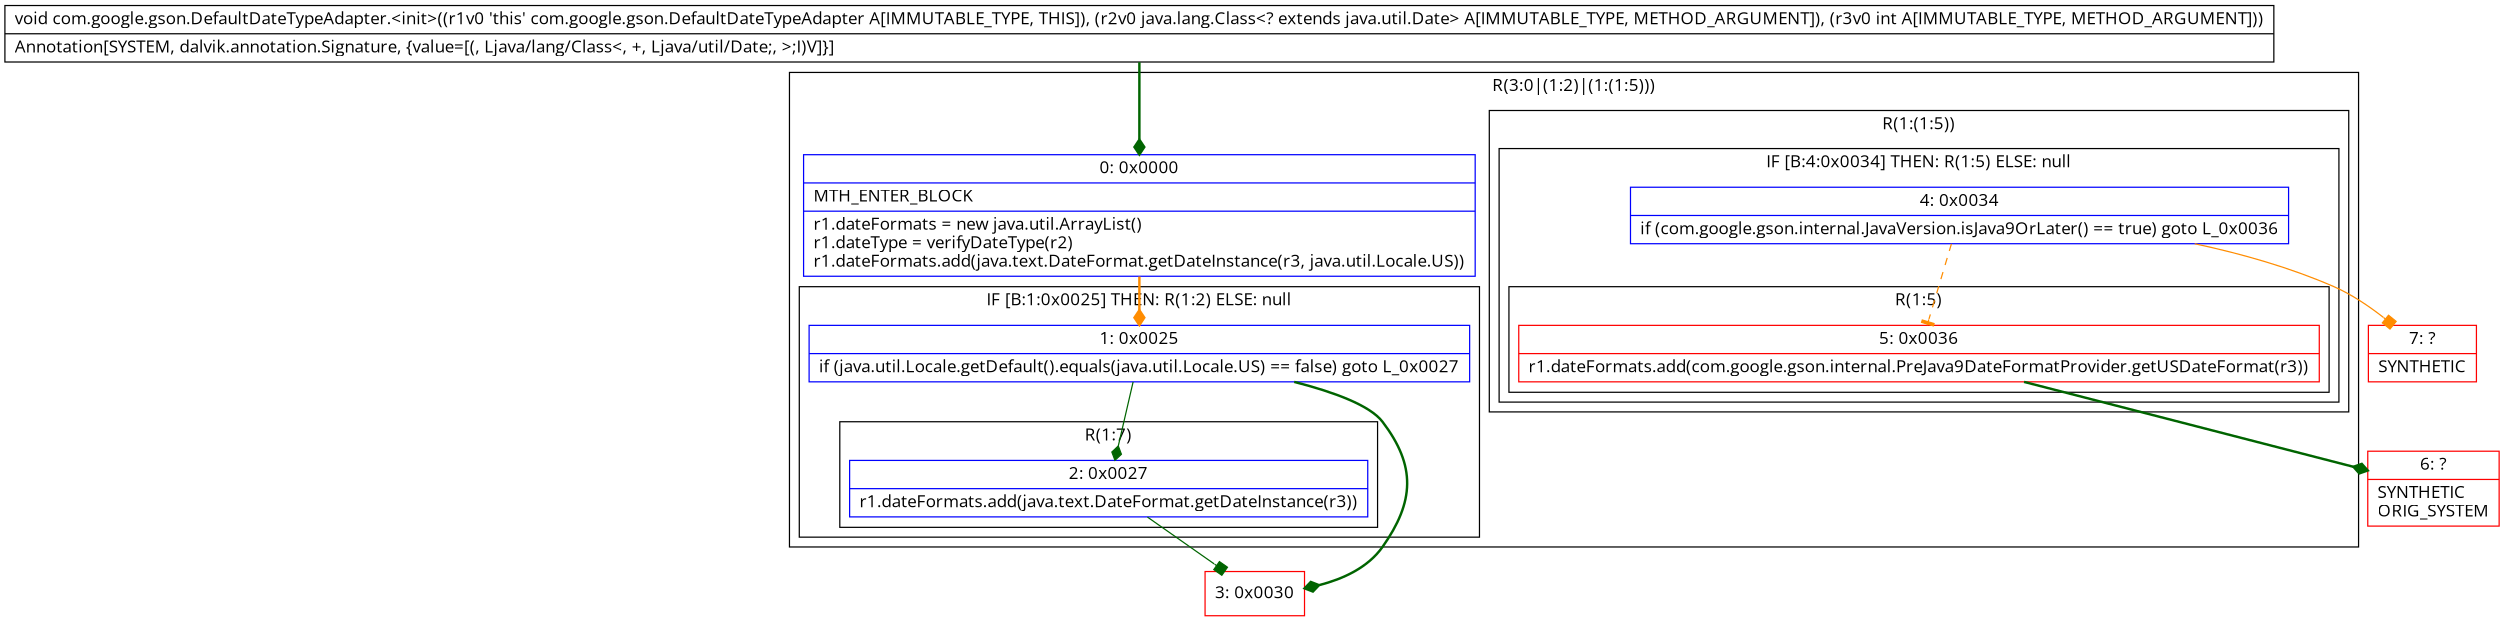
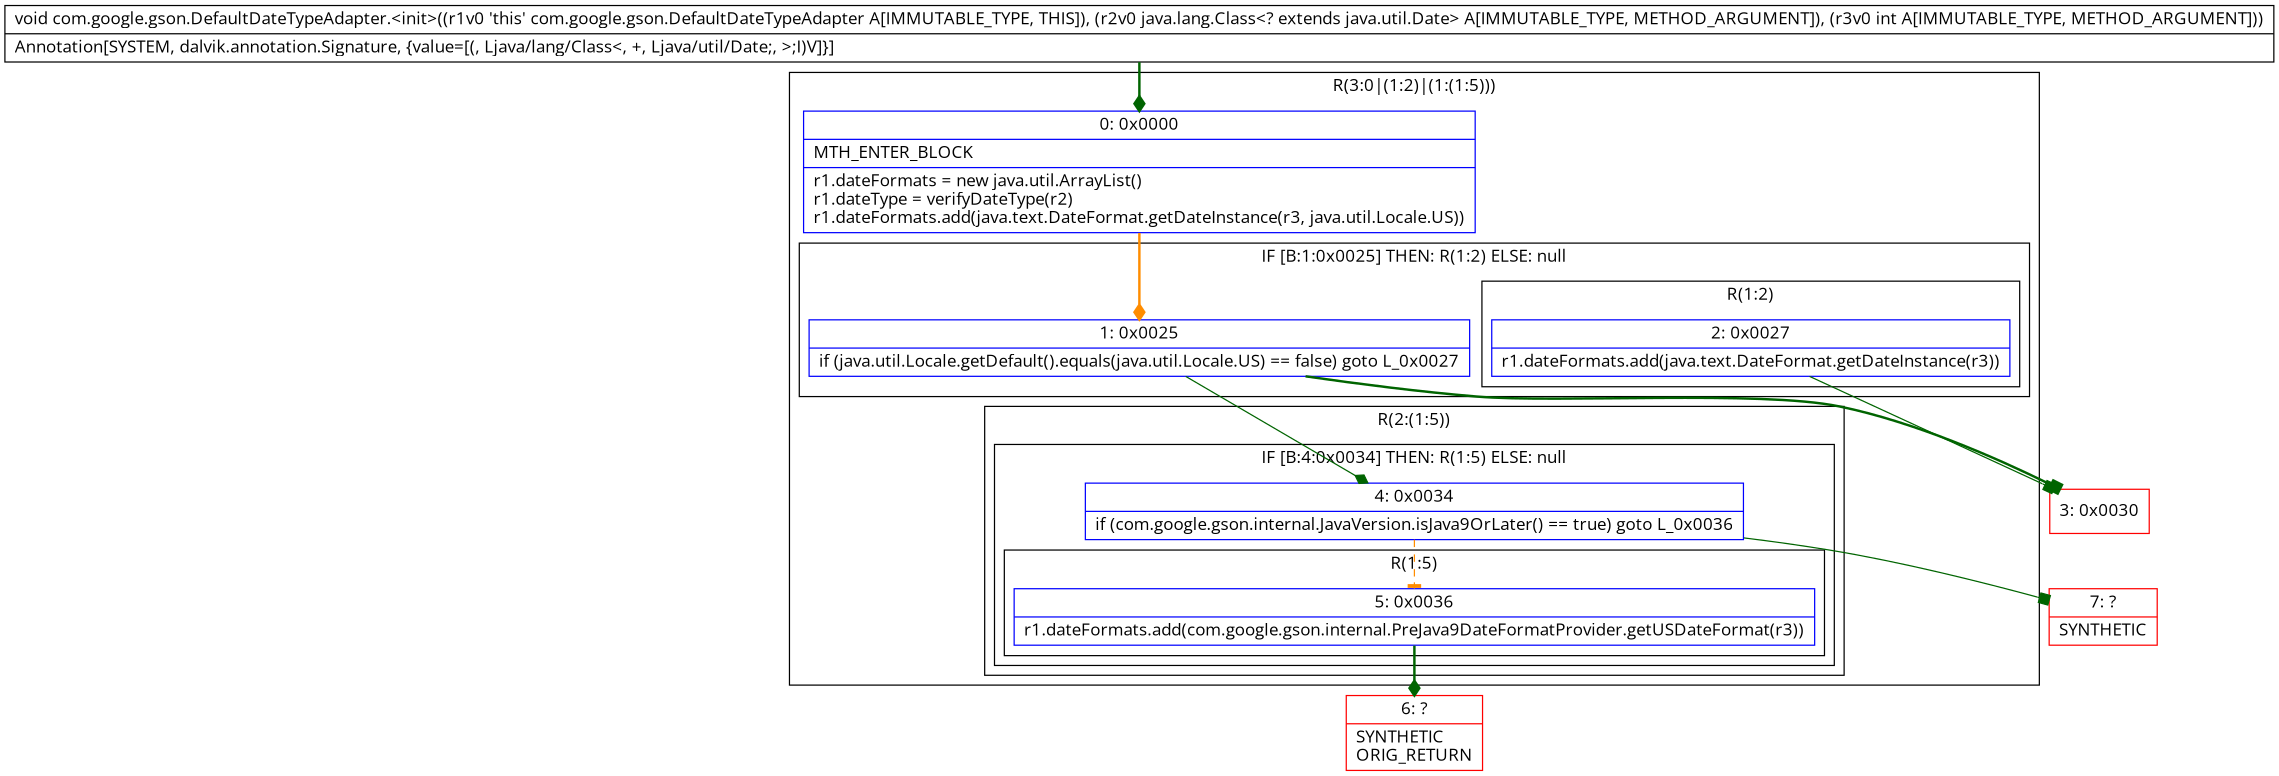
(1919, 125) -> (1414, 421)
(2293, 271) -> (1892, 562)
(1919, 354) -> (1414, 617)
(1126, 414) -> (1270, 426)
(1109, 436) -> (1751, 295)
(1406, 473) -> (1854, 410)
(2433, 511) -> (1414, 756)
